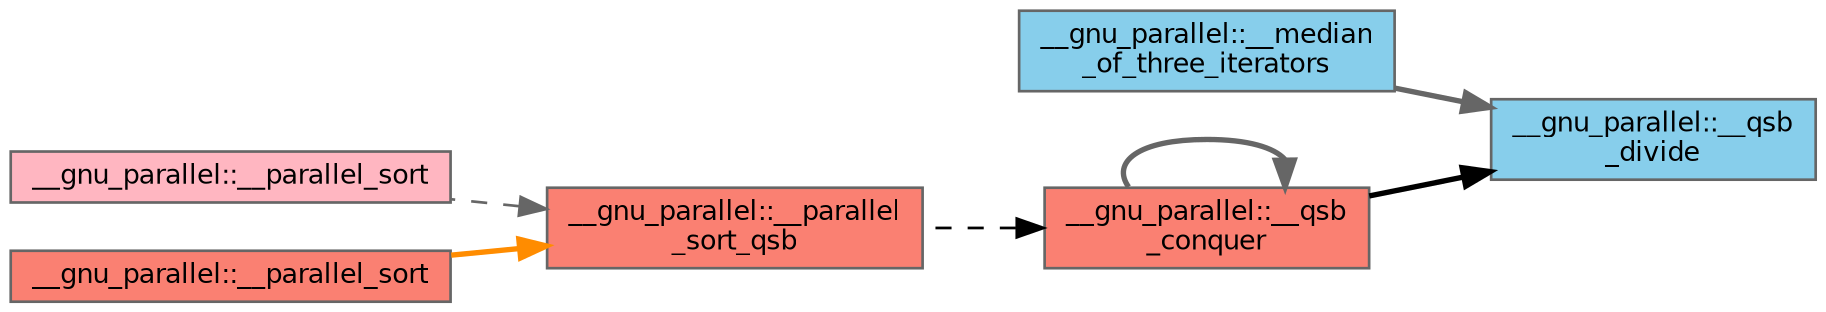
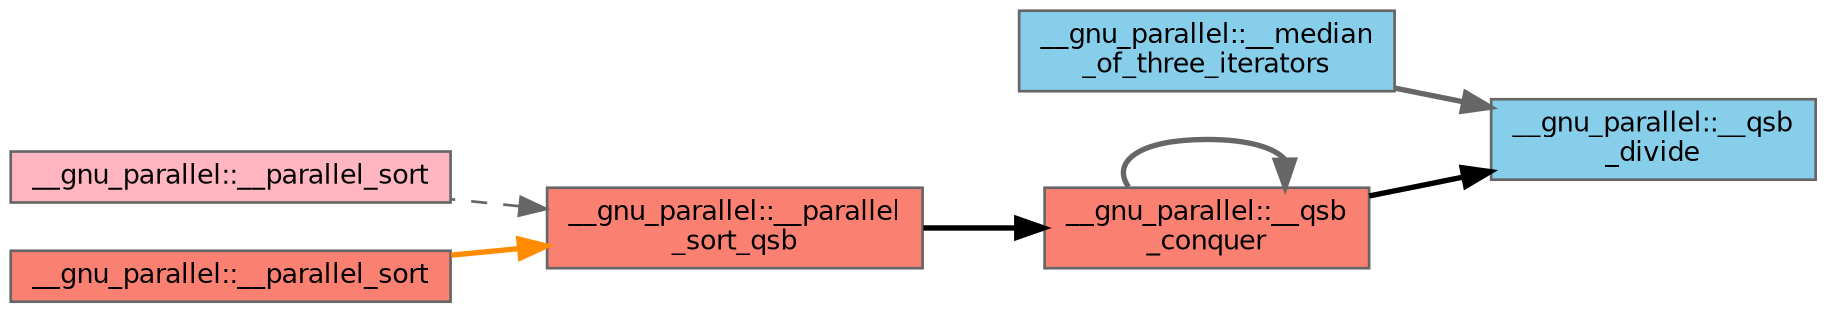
(970, 228) -> (970, 228)
